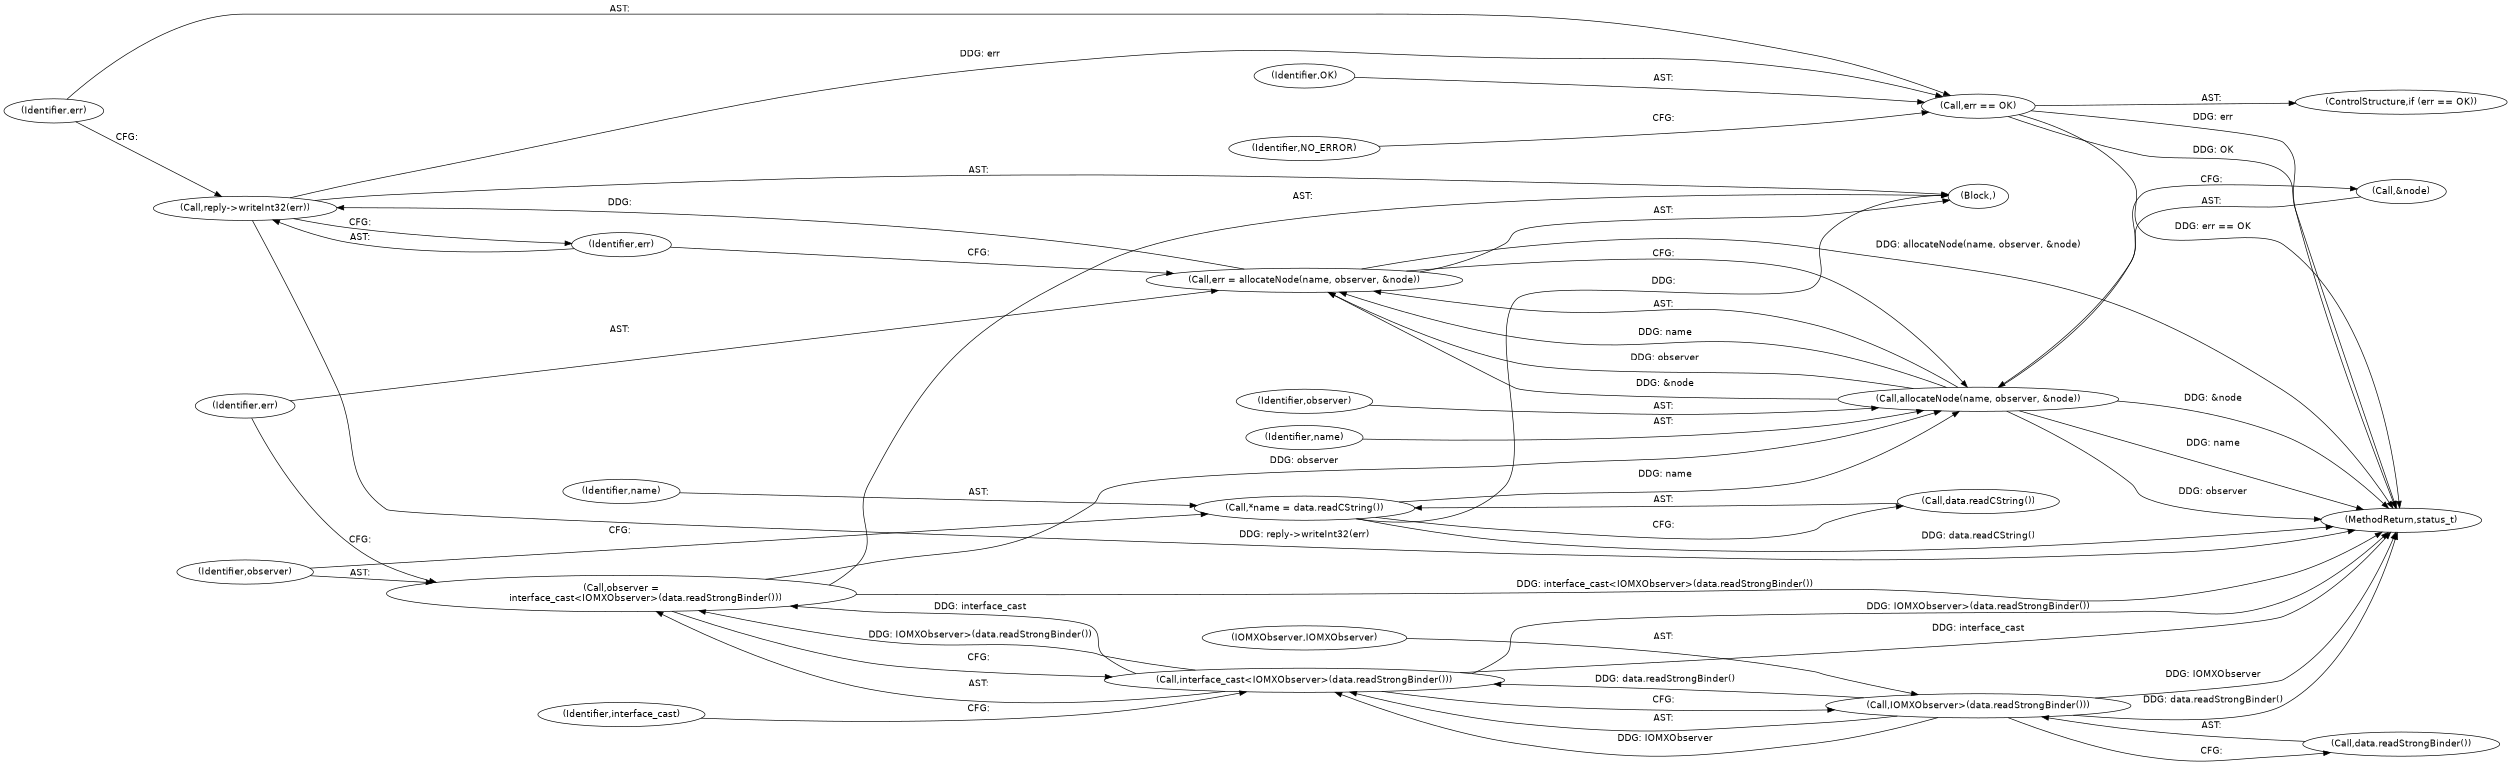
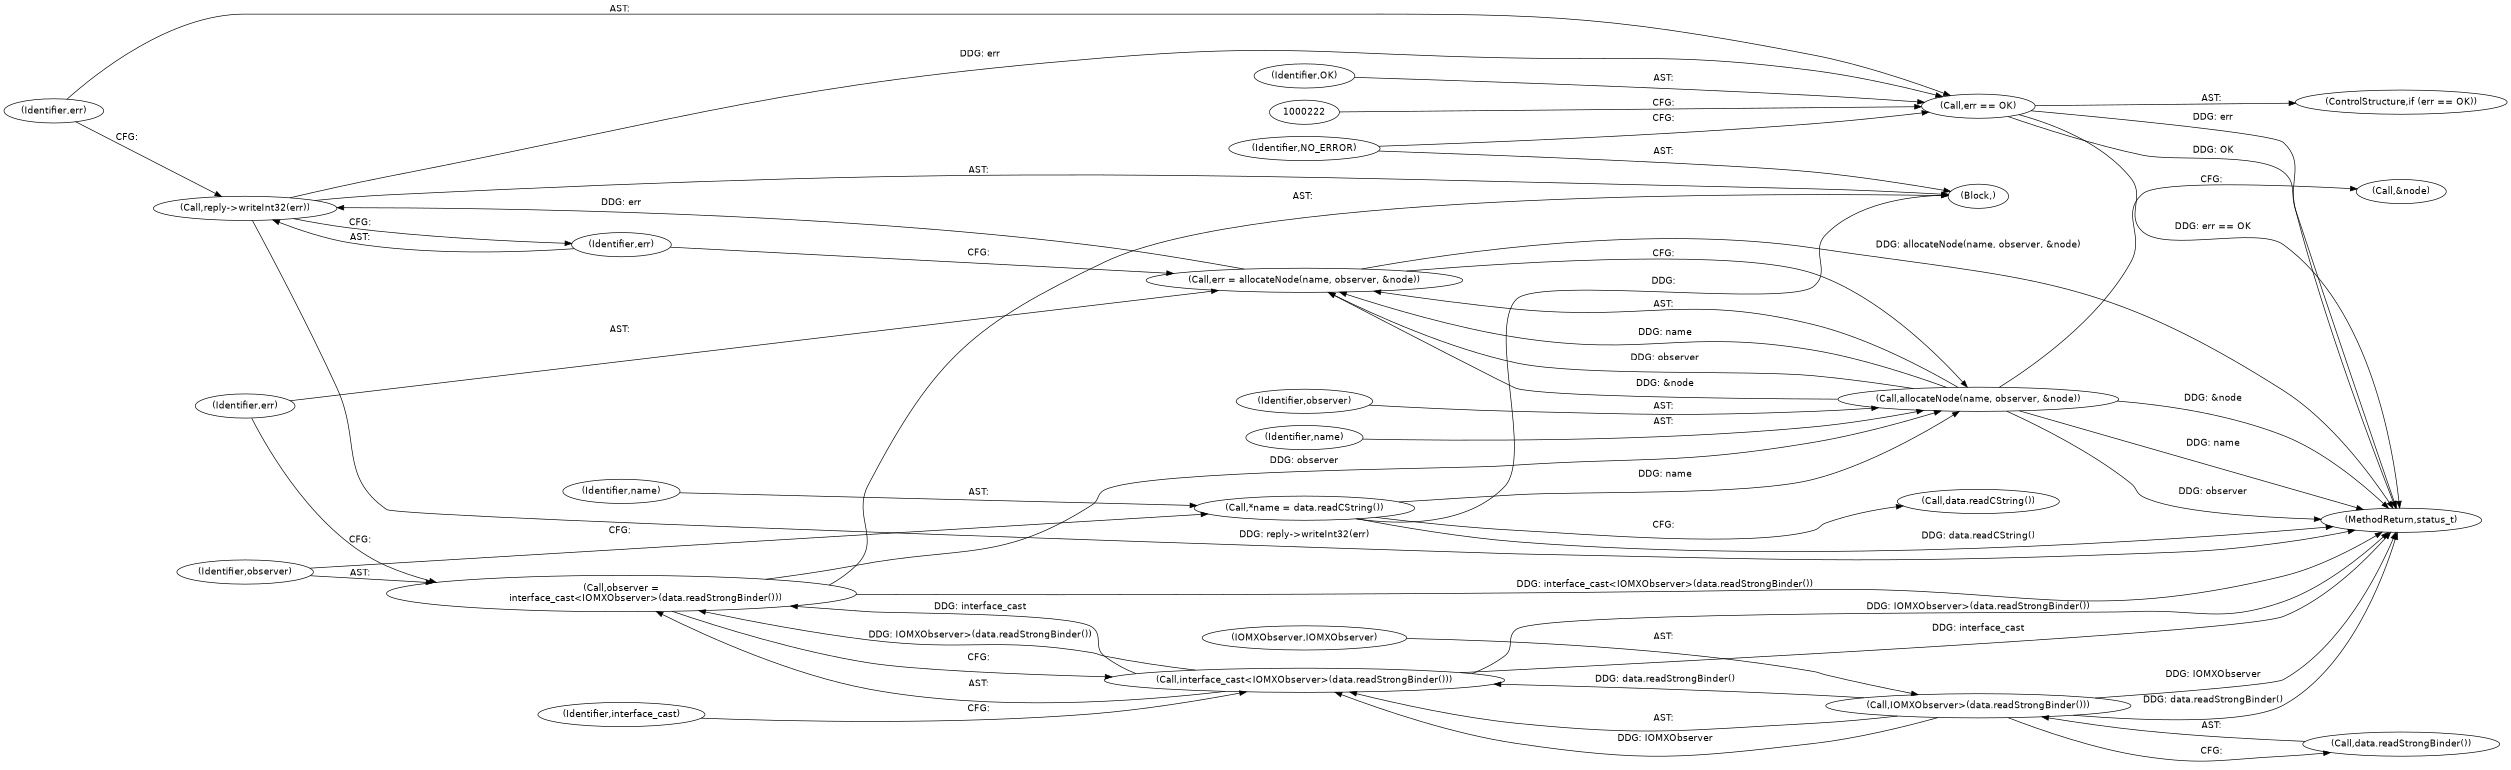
none -> (1304, 112)
(621, 203) -> (621, 203)
(1676, 219) -> (1662, 163)
(2142, 220) -> none
(1660, 506) -> none
(1604, 709) -> none
